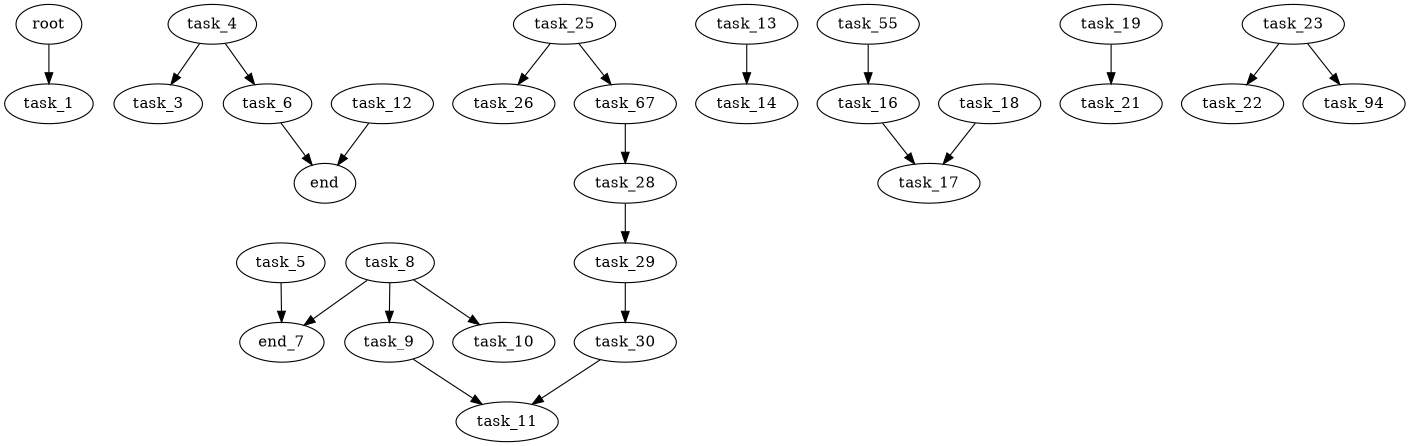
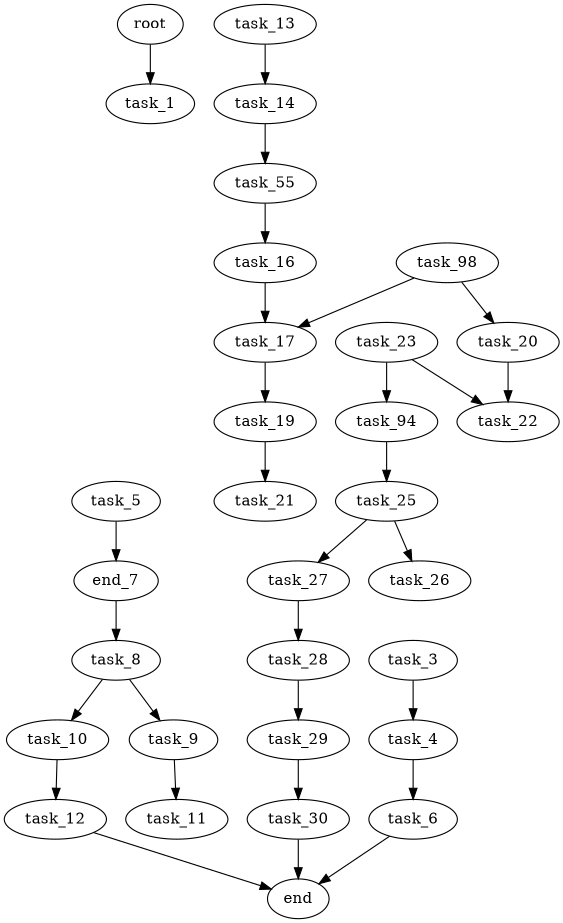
(188, 60) -> (413, 695)
(625, 104) -> (298, 581)
(990, 104) -> (447, 263)
none -> (265, 138)
(340, 300) -> (116, 615)
none -> (508, 342)
none -> (265, 377)
(571, 379) -> (298, 854)
none -> (387, 456)
none -> (57, 774)
